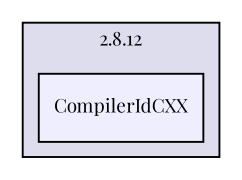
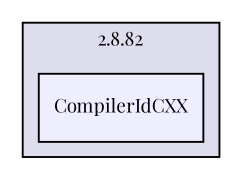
(121, 41) -> (121, 41)
